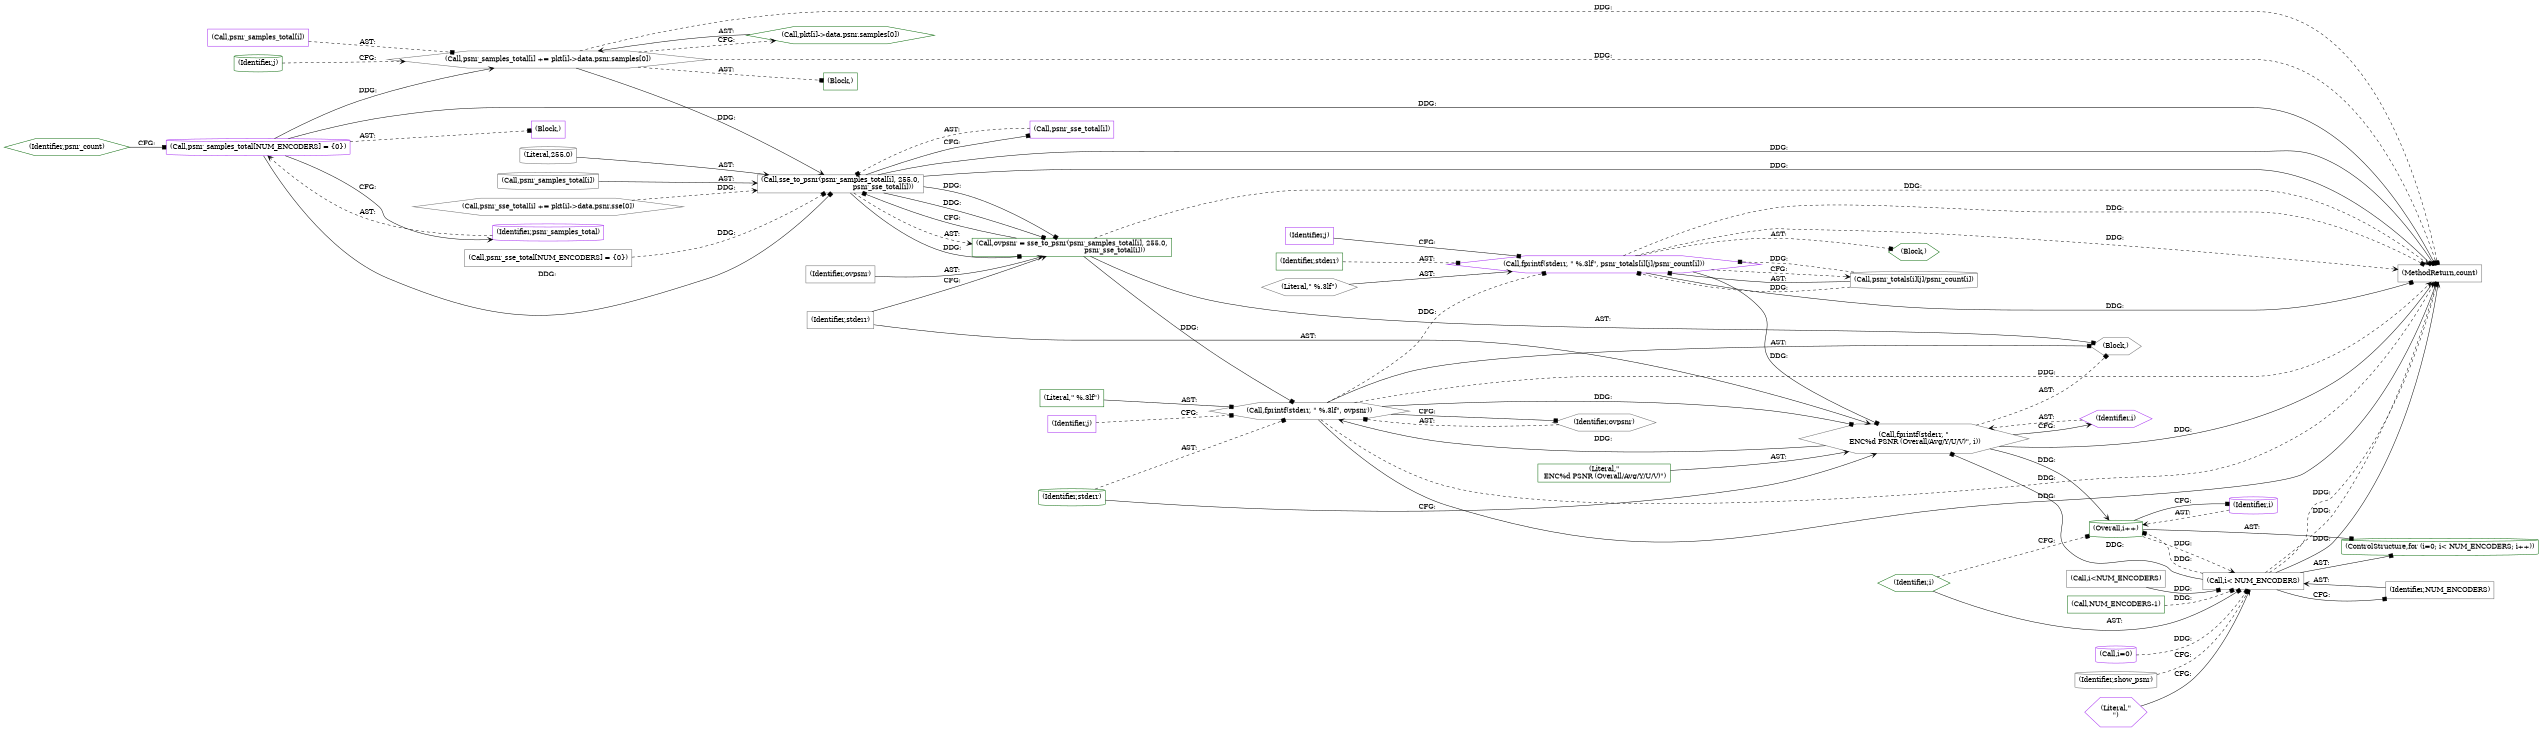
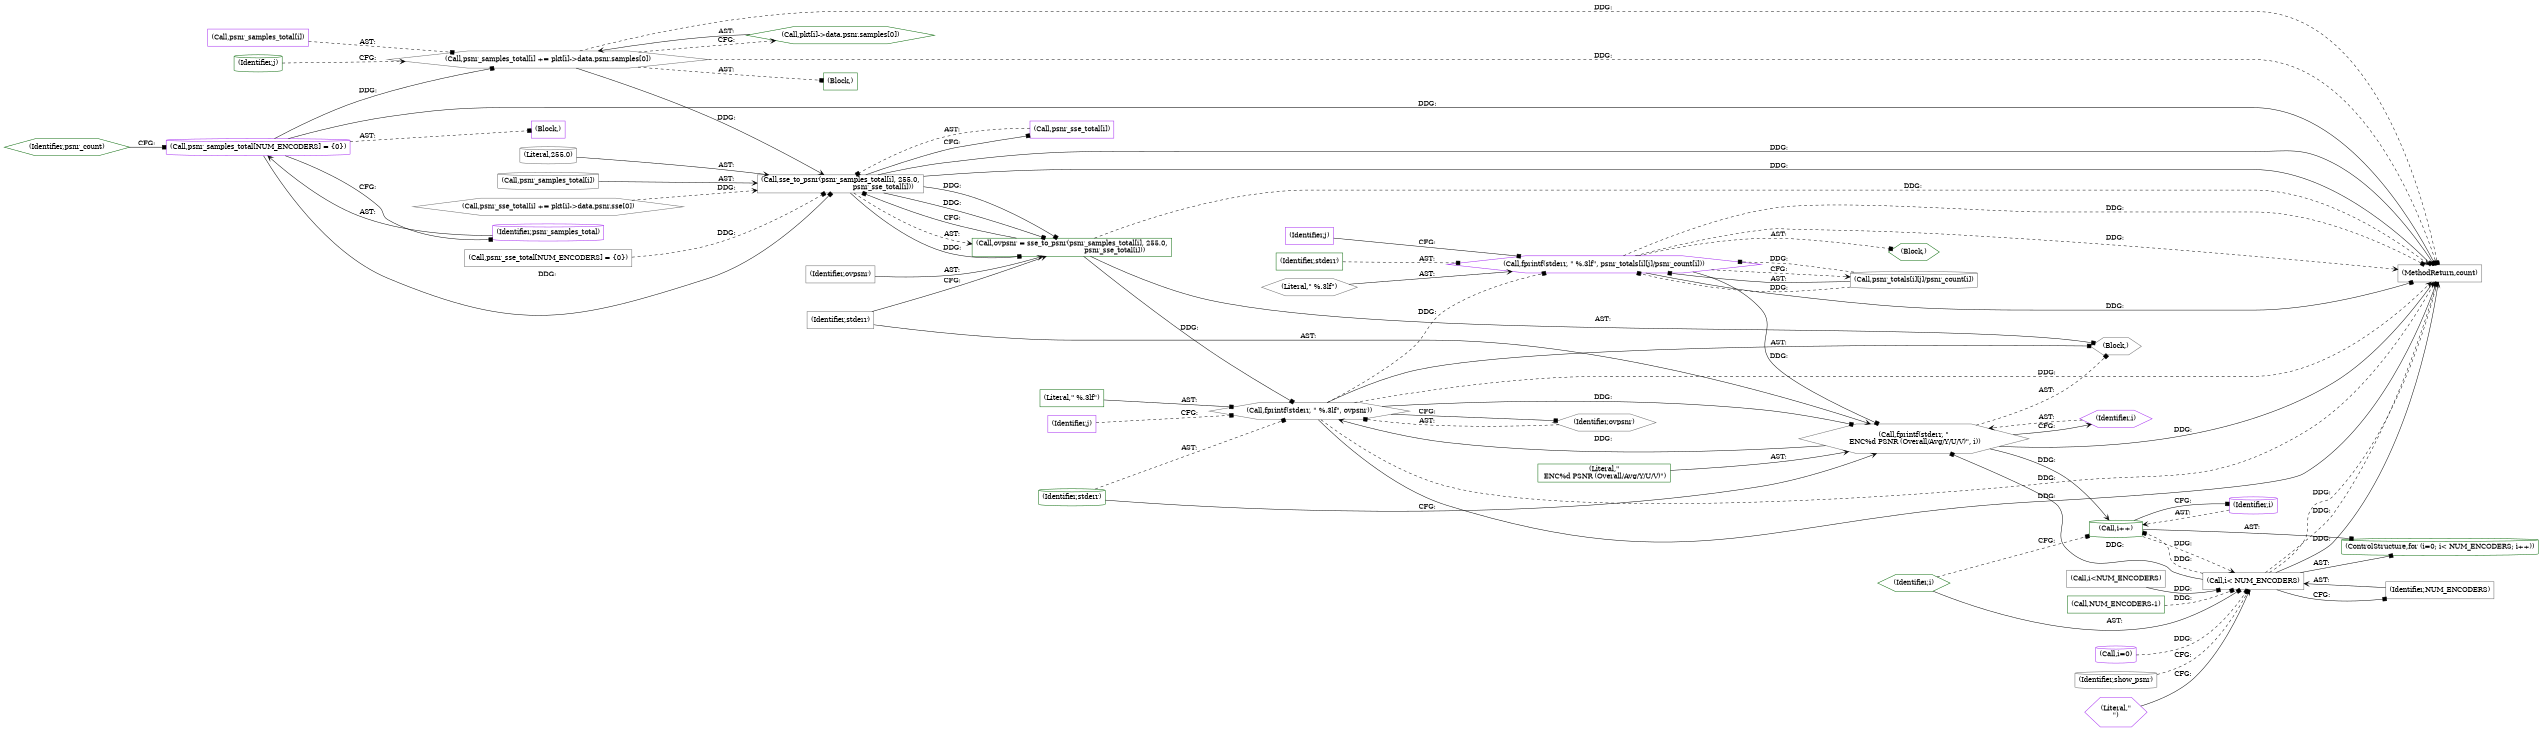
(379, 95) -> (379, 95)
(382, 212) -> (382, 212)
(374, 221) -> (374, 221)
(2116, 529) -> (2116, 529)
